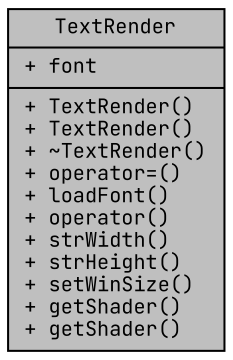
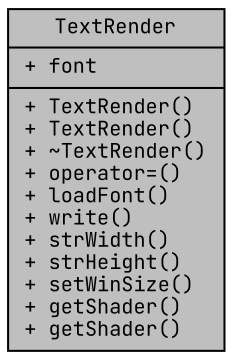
(98, 218) -> (80, 218)
